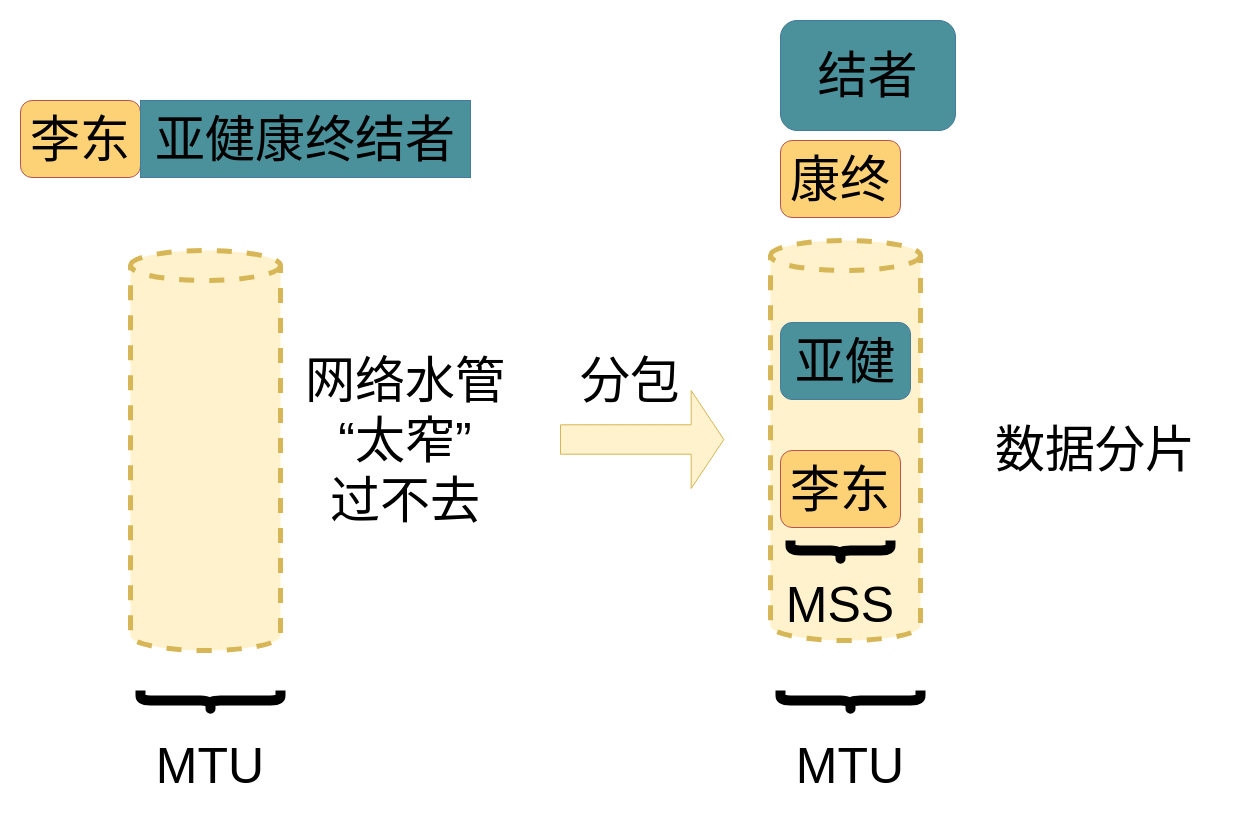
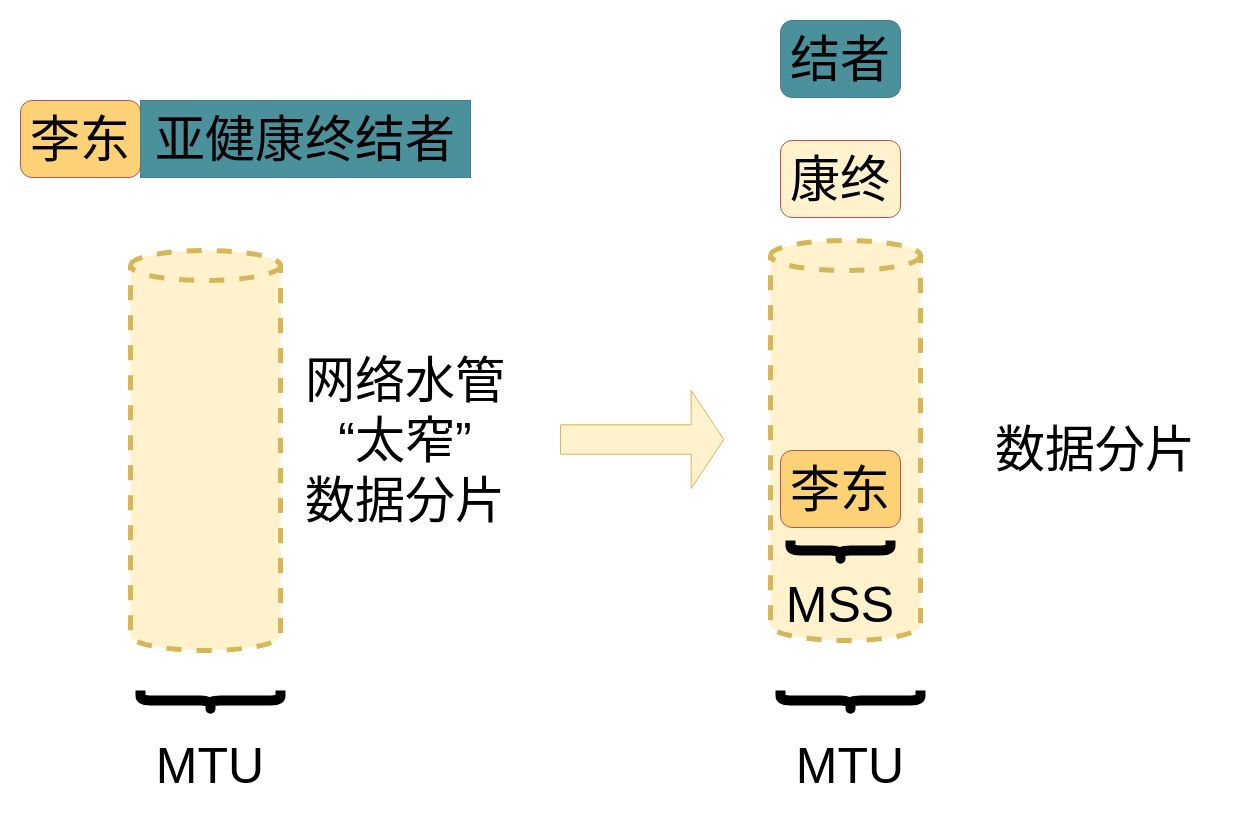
(868, 76) -> (841, 59)
(841, 179) -> (841, 179)
(846, 361) -> none
(631, 381) -> none
(406, 441) -> (406, 441)
